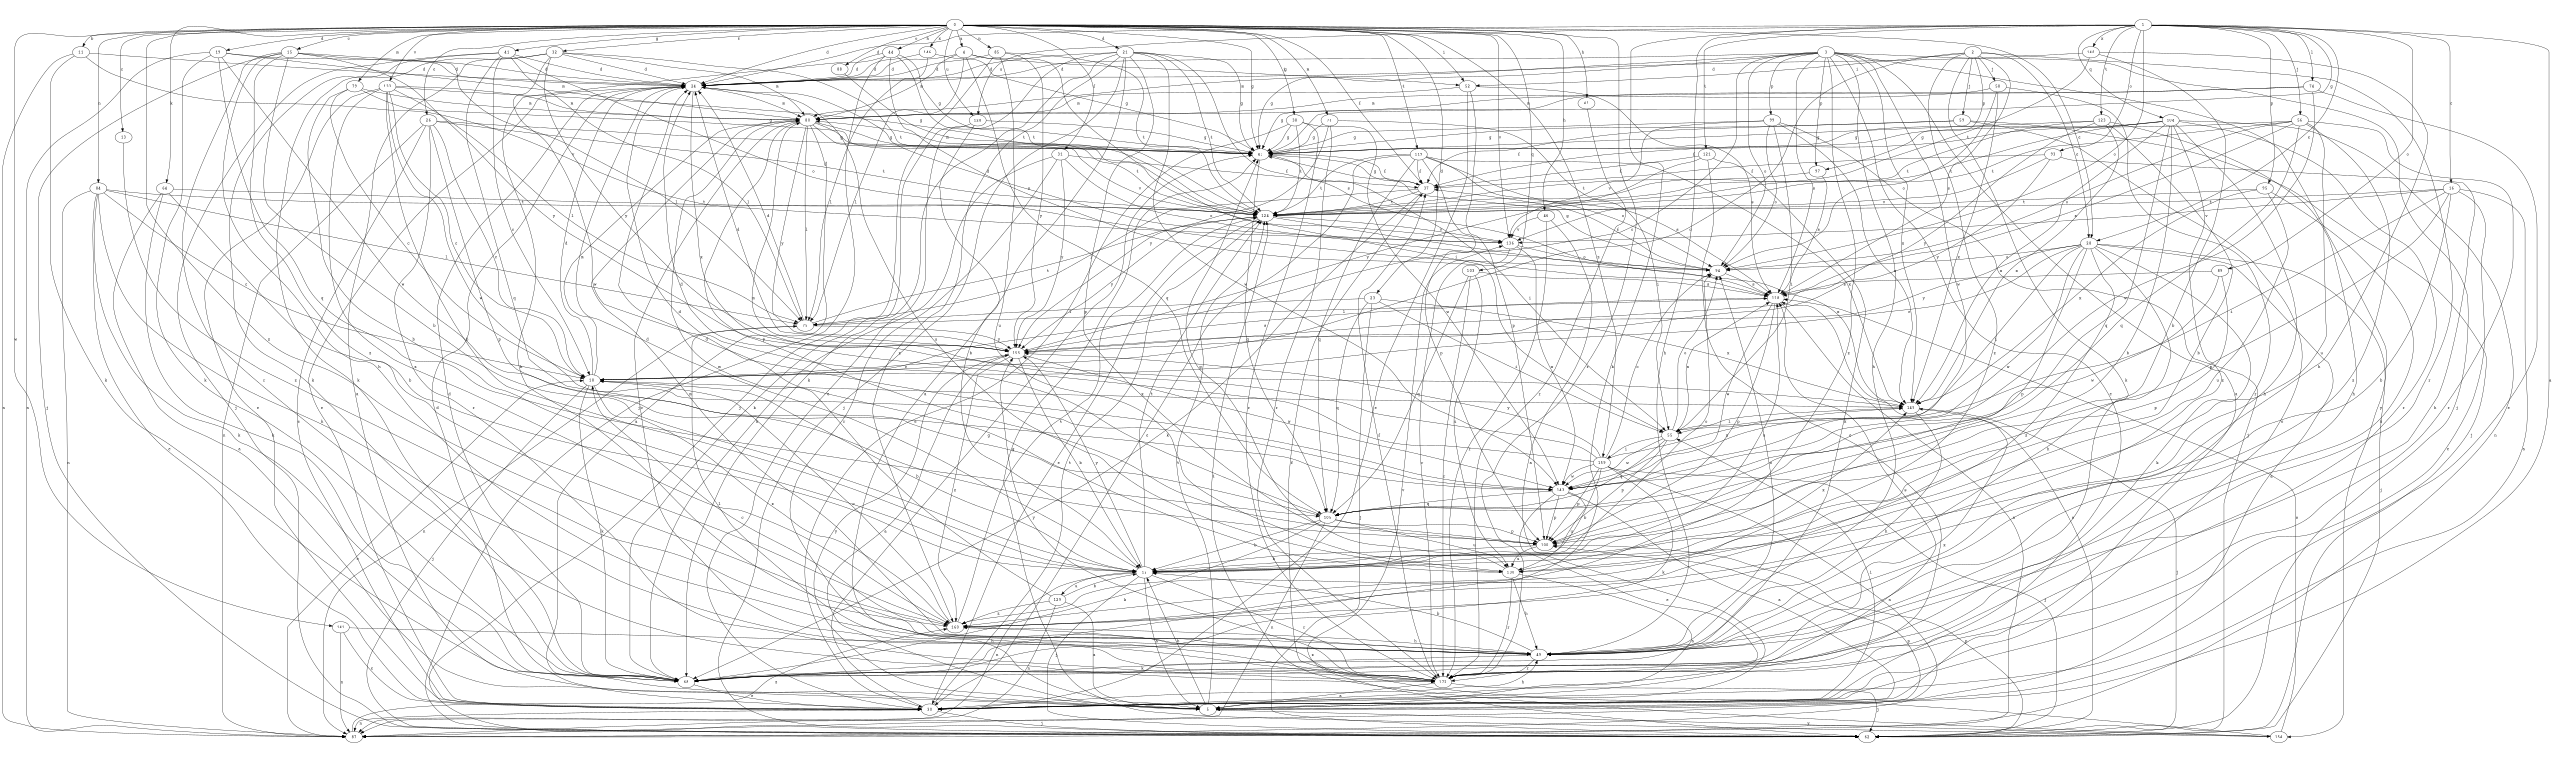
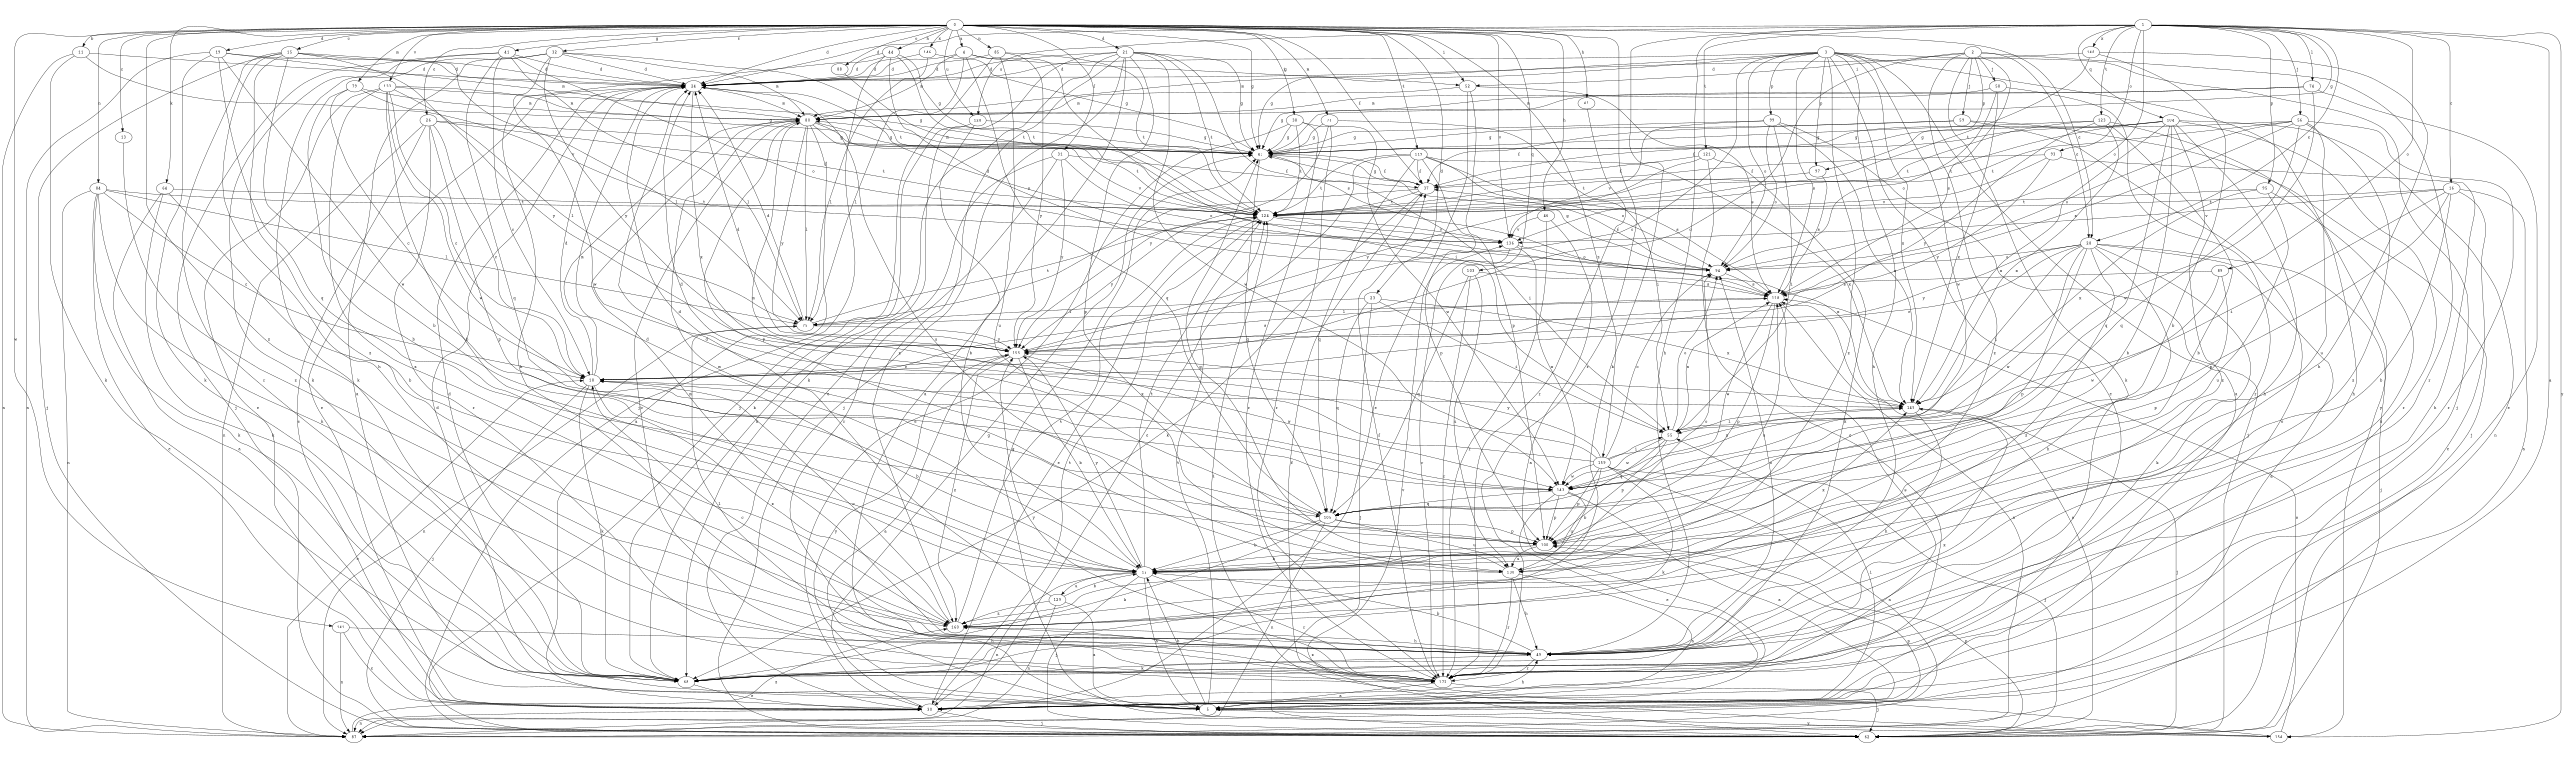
none -> (2561, 308)
(1634, 443) -> (1633, 447)
